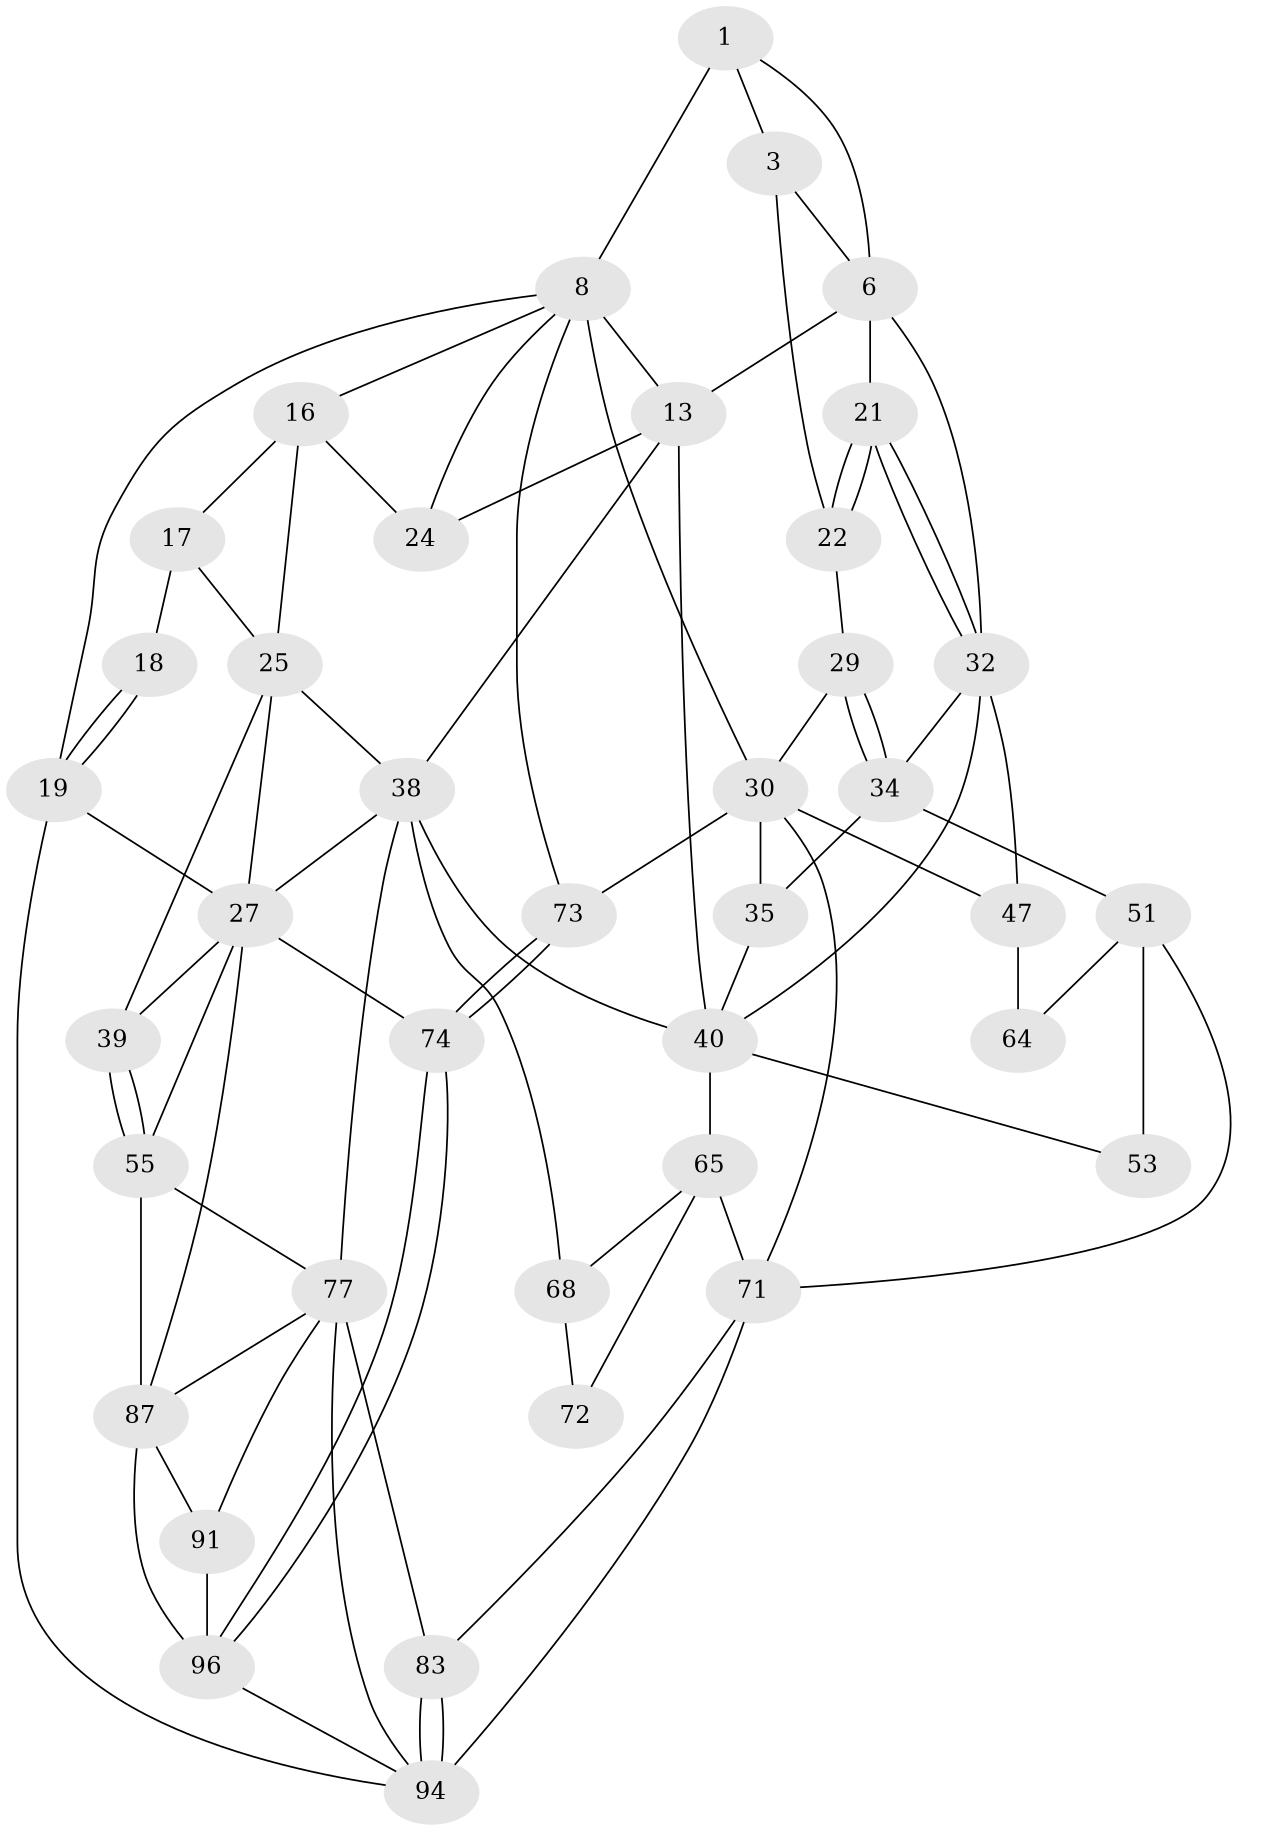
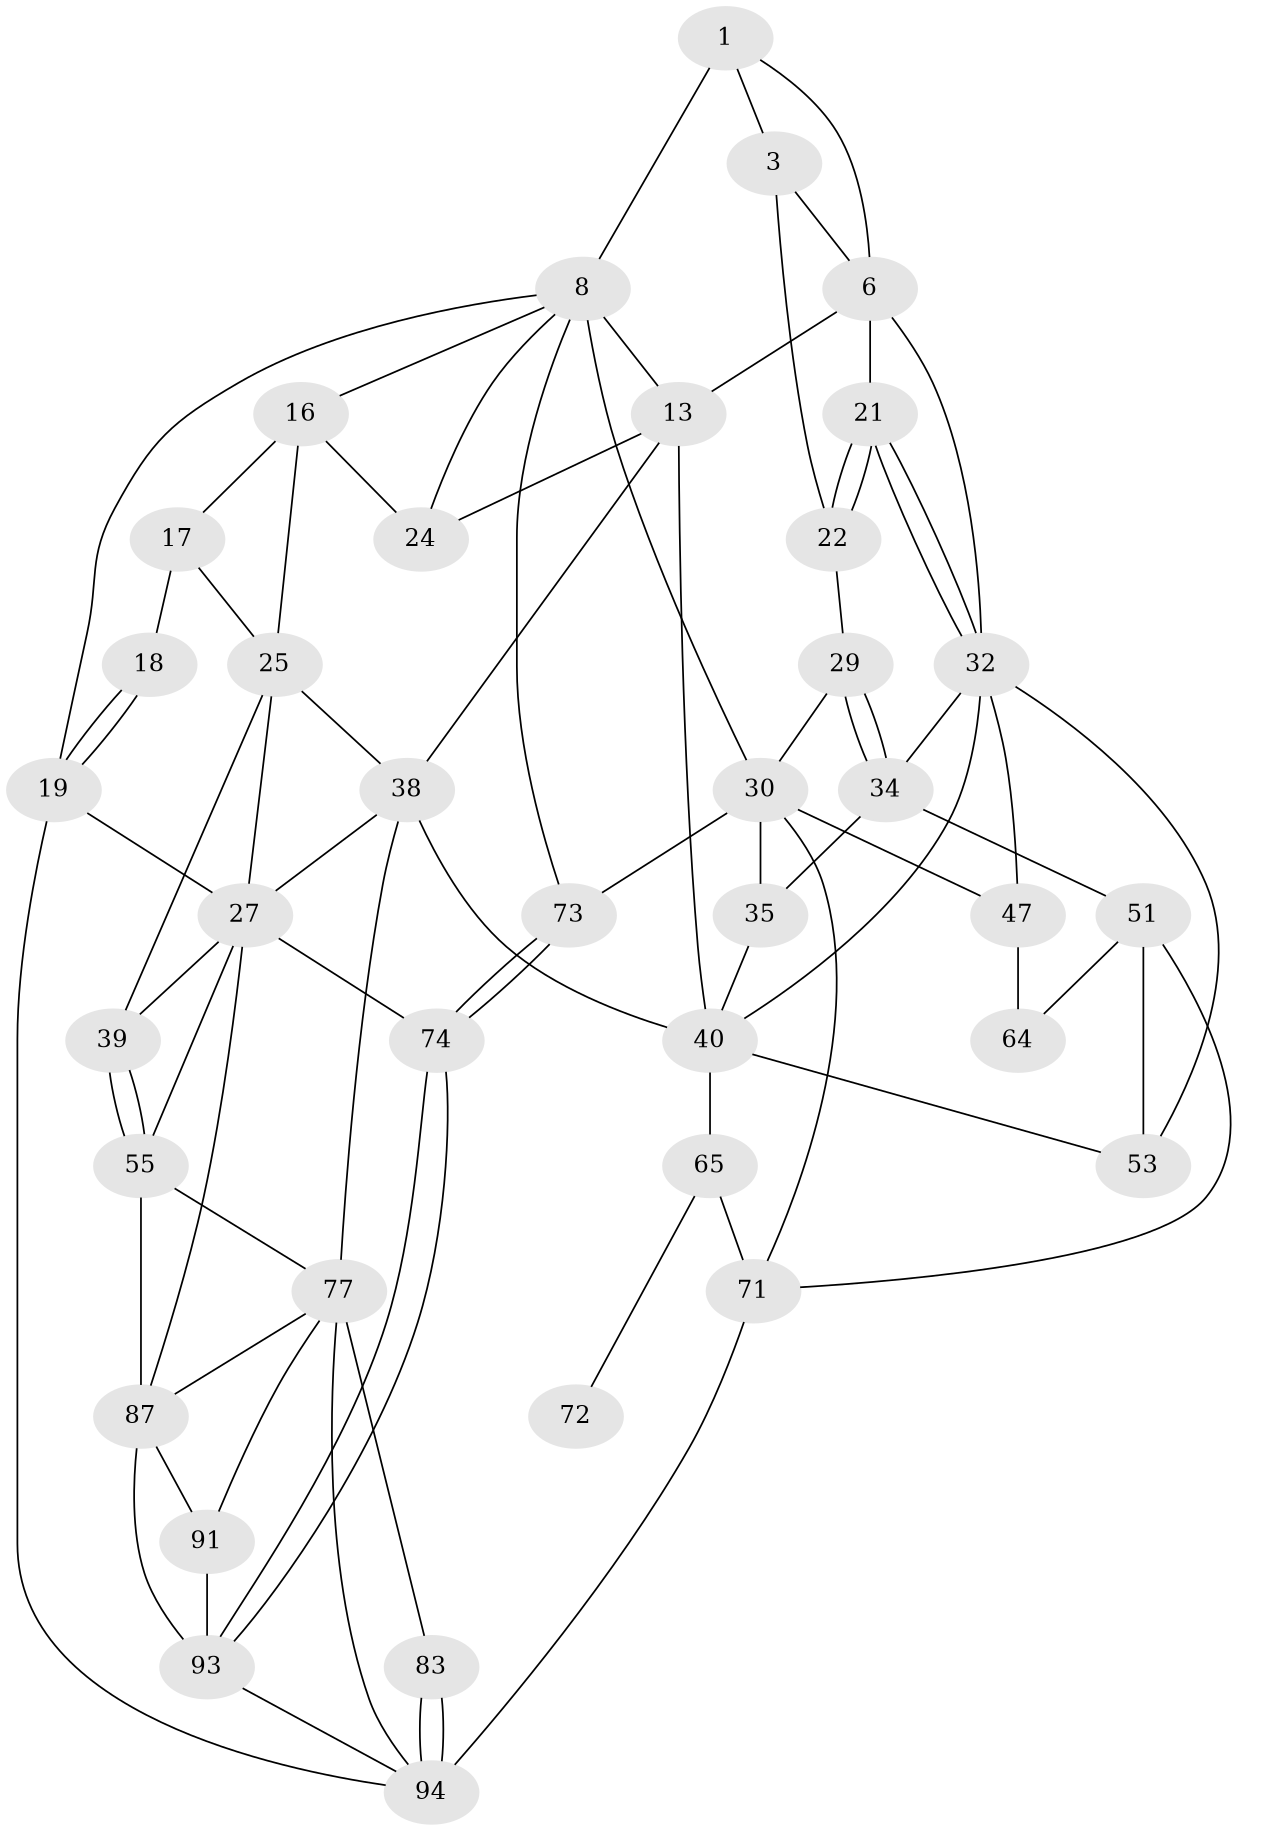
none -> (1203, 878)
(562, 1291) -> none
(604, 1487) -> none
(207, 1667) -> (207, 1667)
